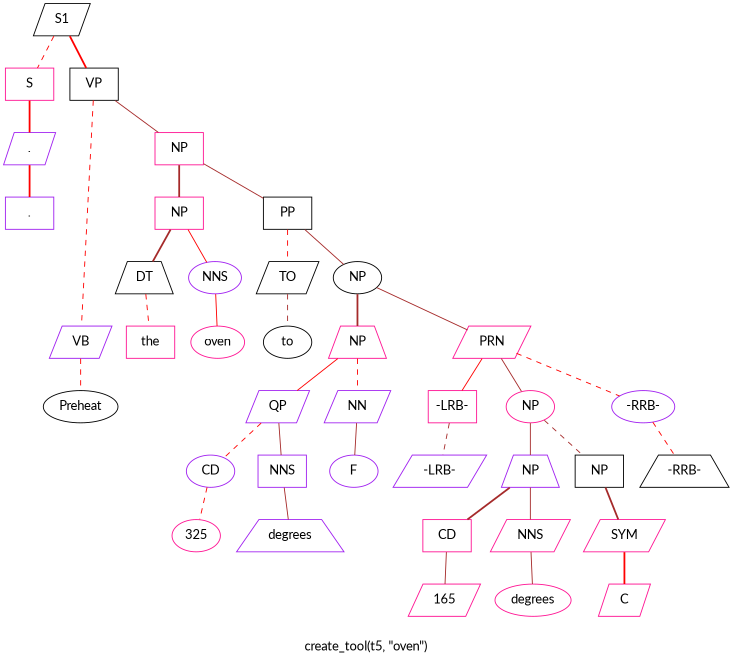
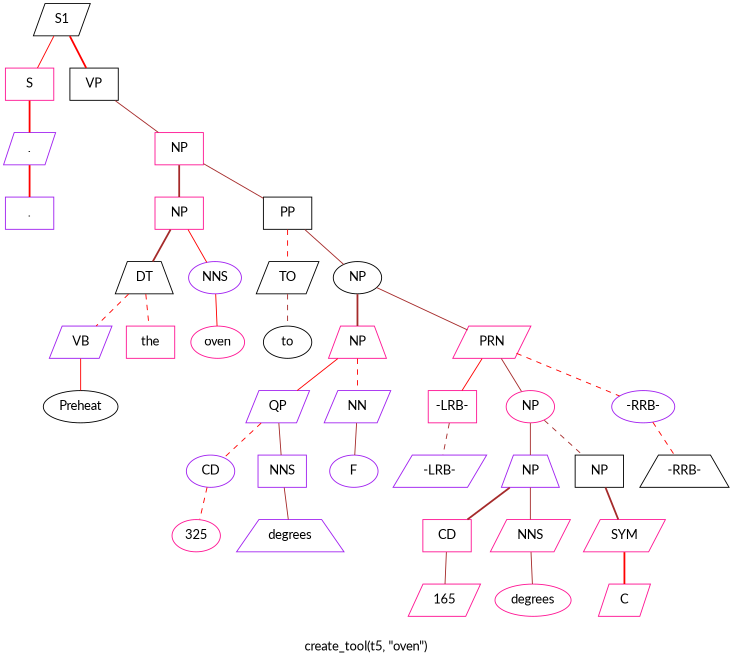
(46, 52) -> (46, 52)
(87, 213) -> (112, 310)
(81, 375) -> (81, 375)
